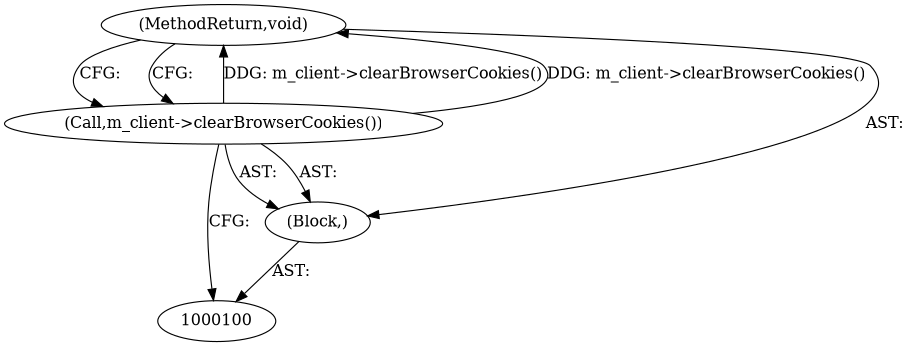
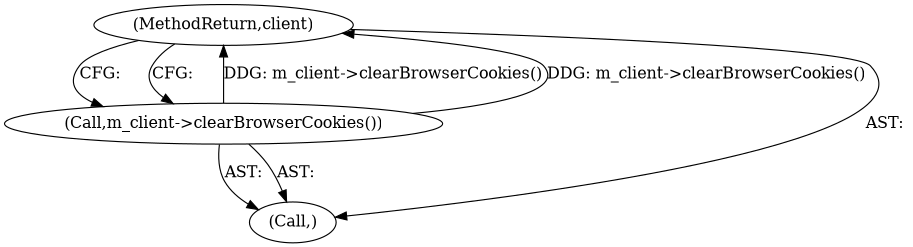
(224, 25) -> (224, 25)
(318, 222) -> (293, 222)
(217, 321) -> none
